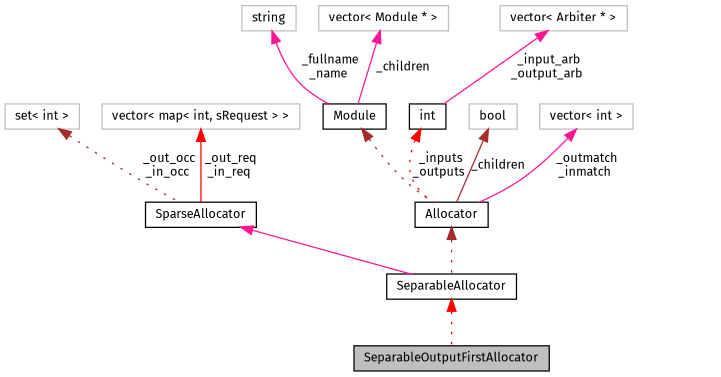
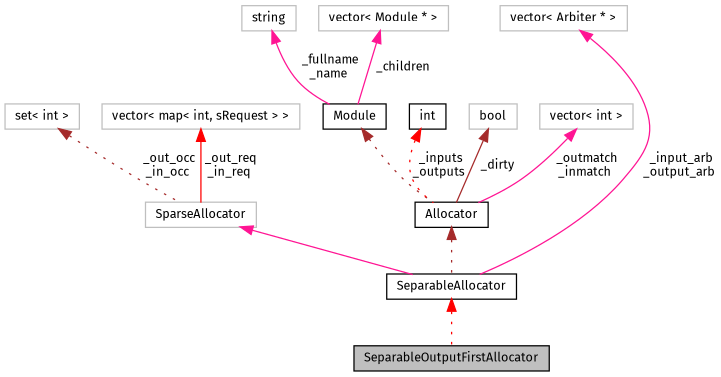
(490, 71) -> (622, 181)
(496, 166) -> (496, 166)
(201, 215) -> (201, 215)
